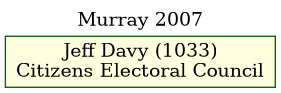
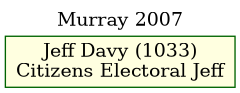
(140, 62) -> (120, 62)
